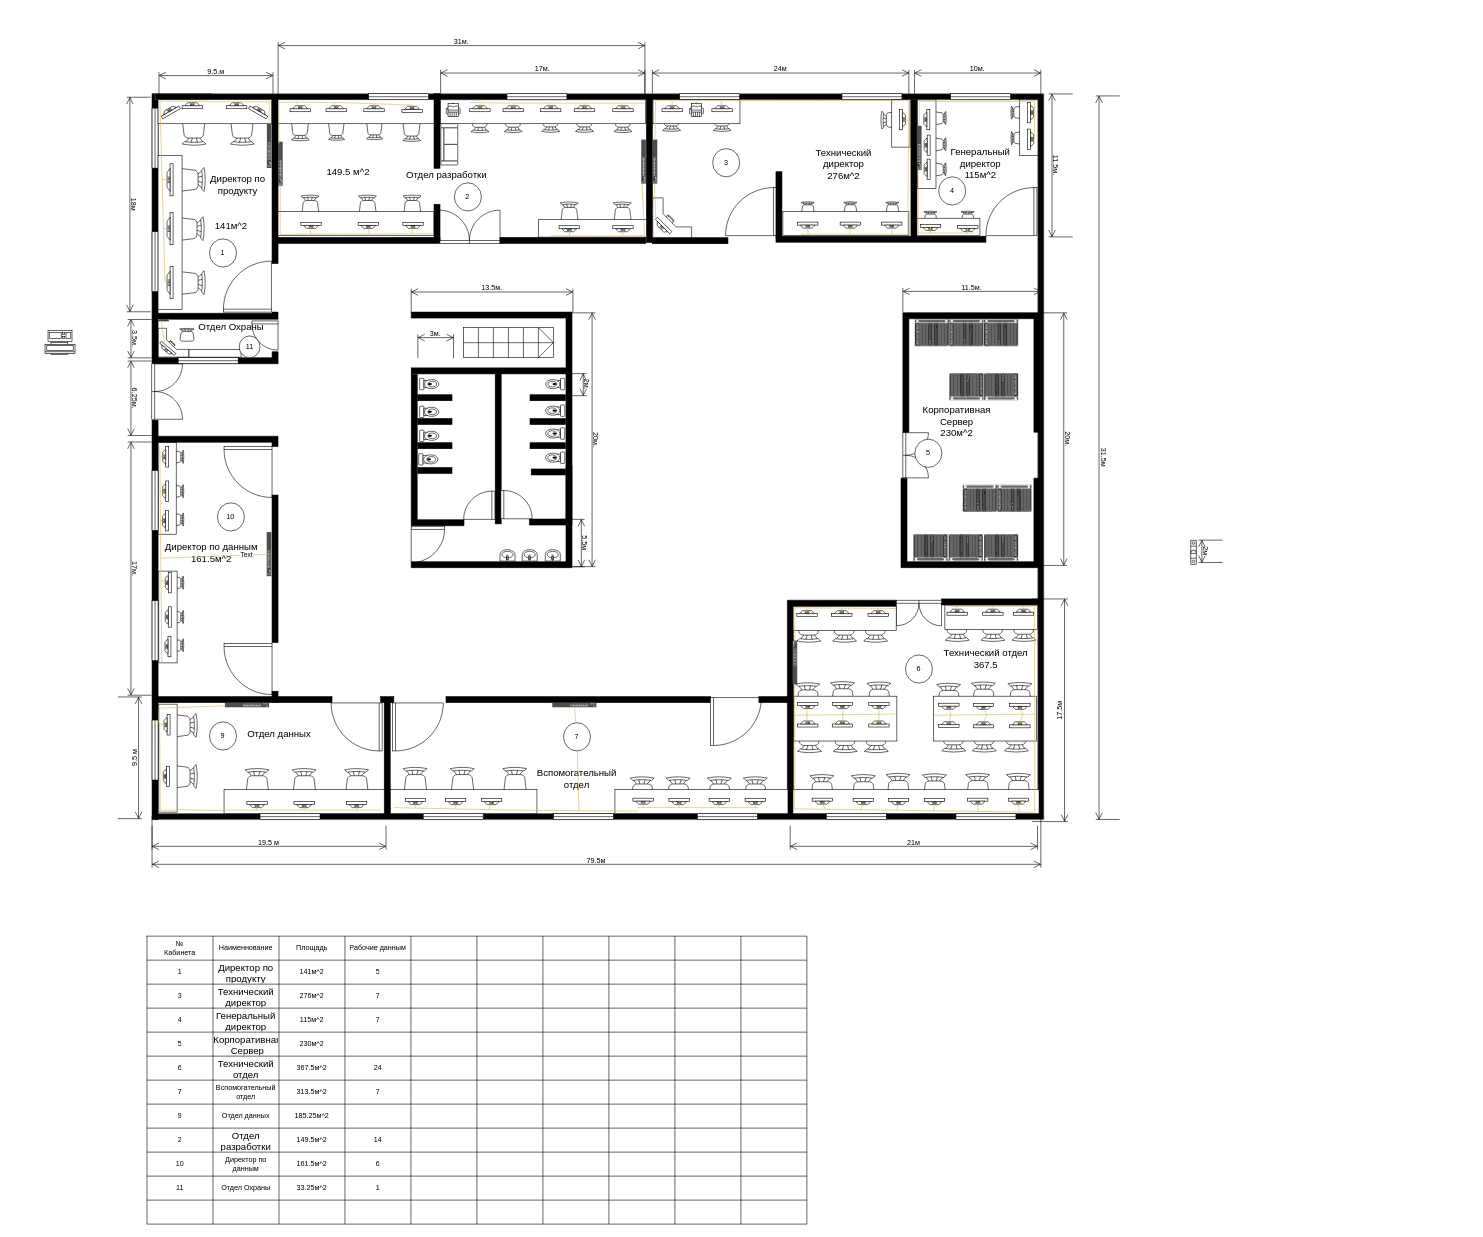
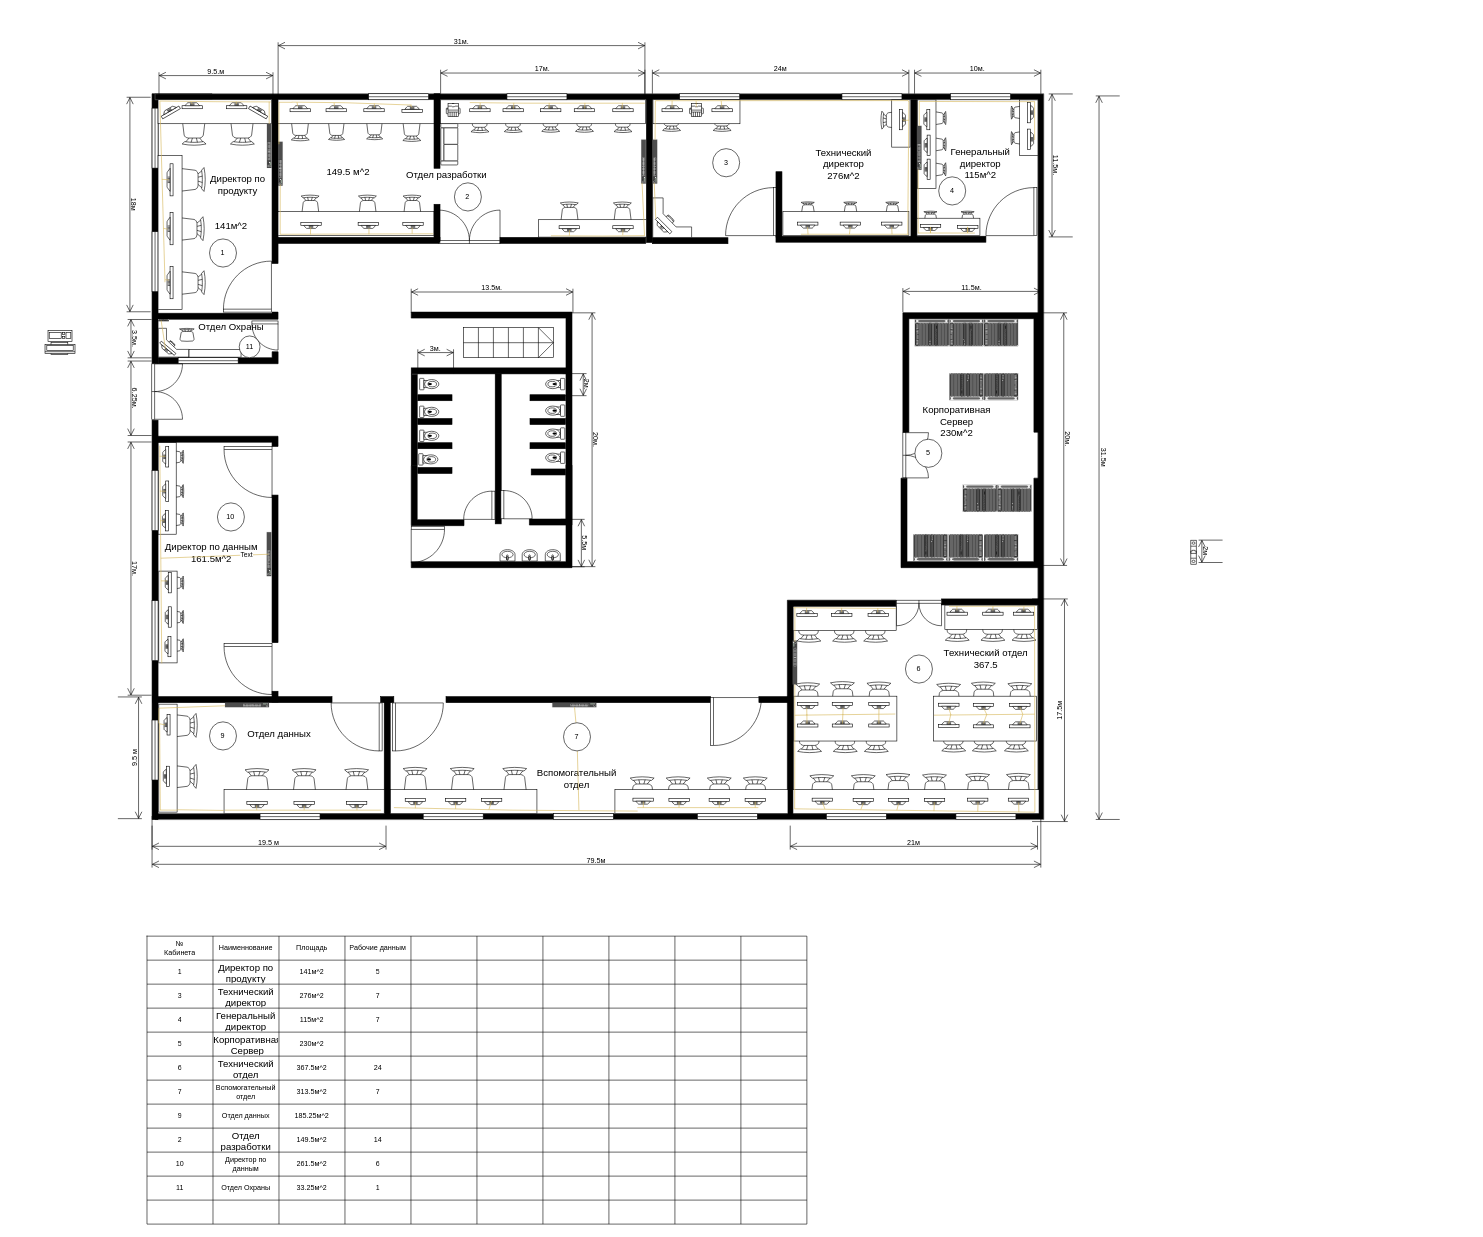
(435, 346) -> (435, 361)
(312, 1164) -> (312, 1164)
